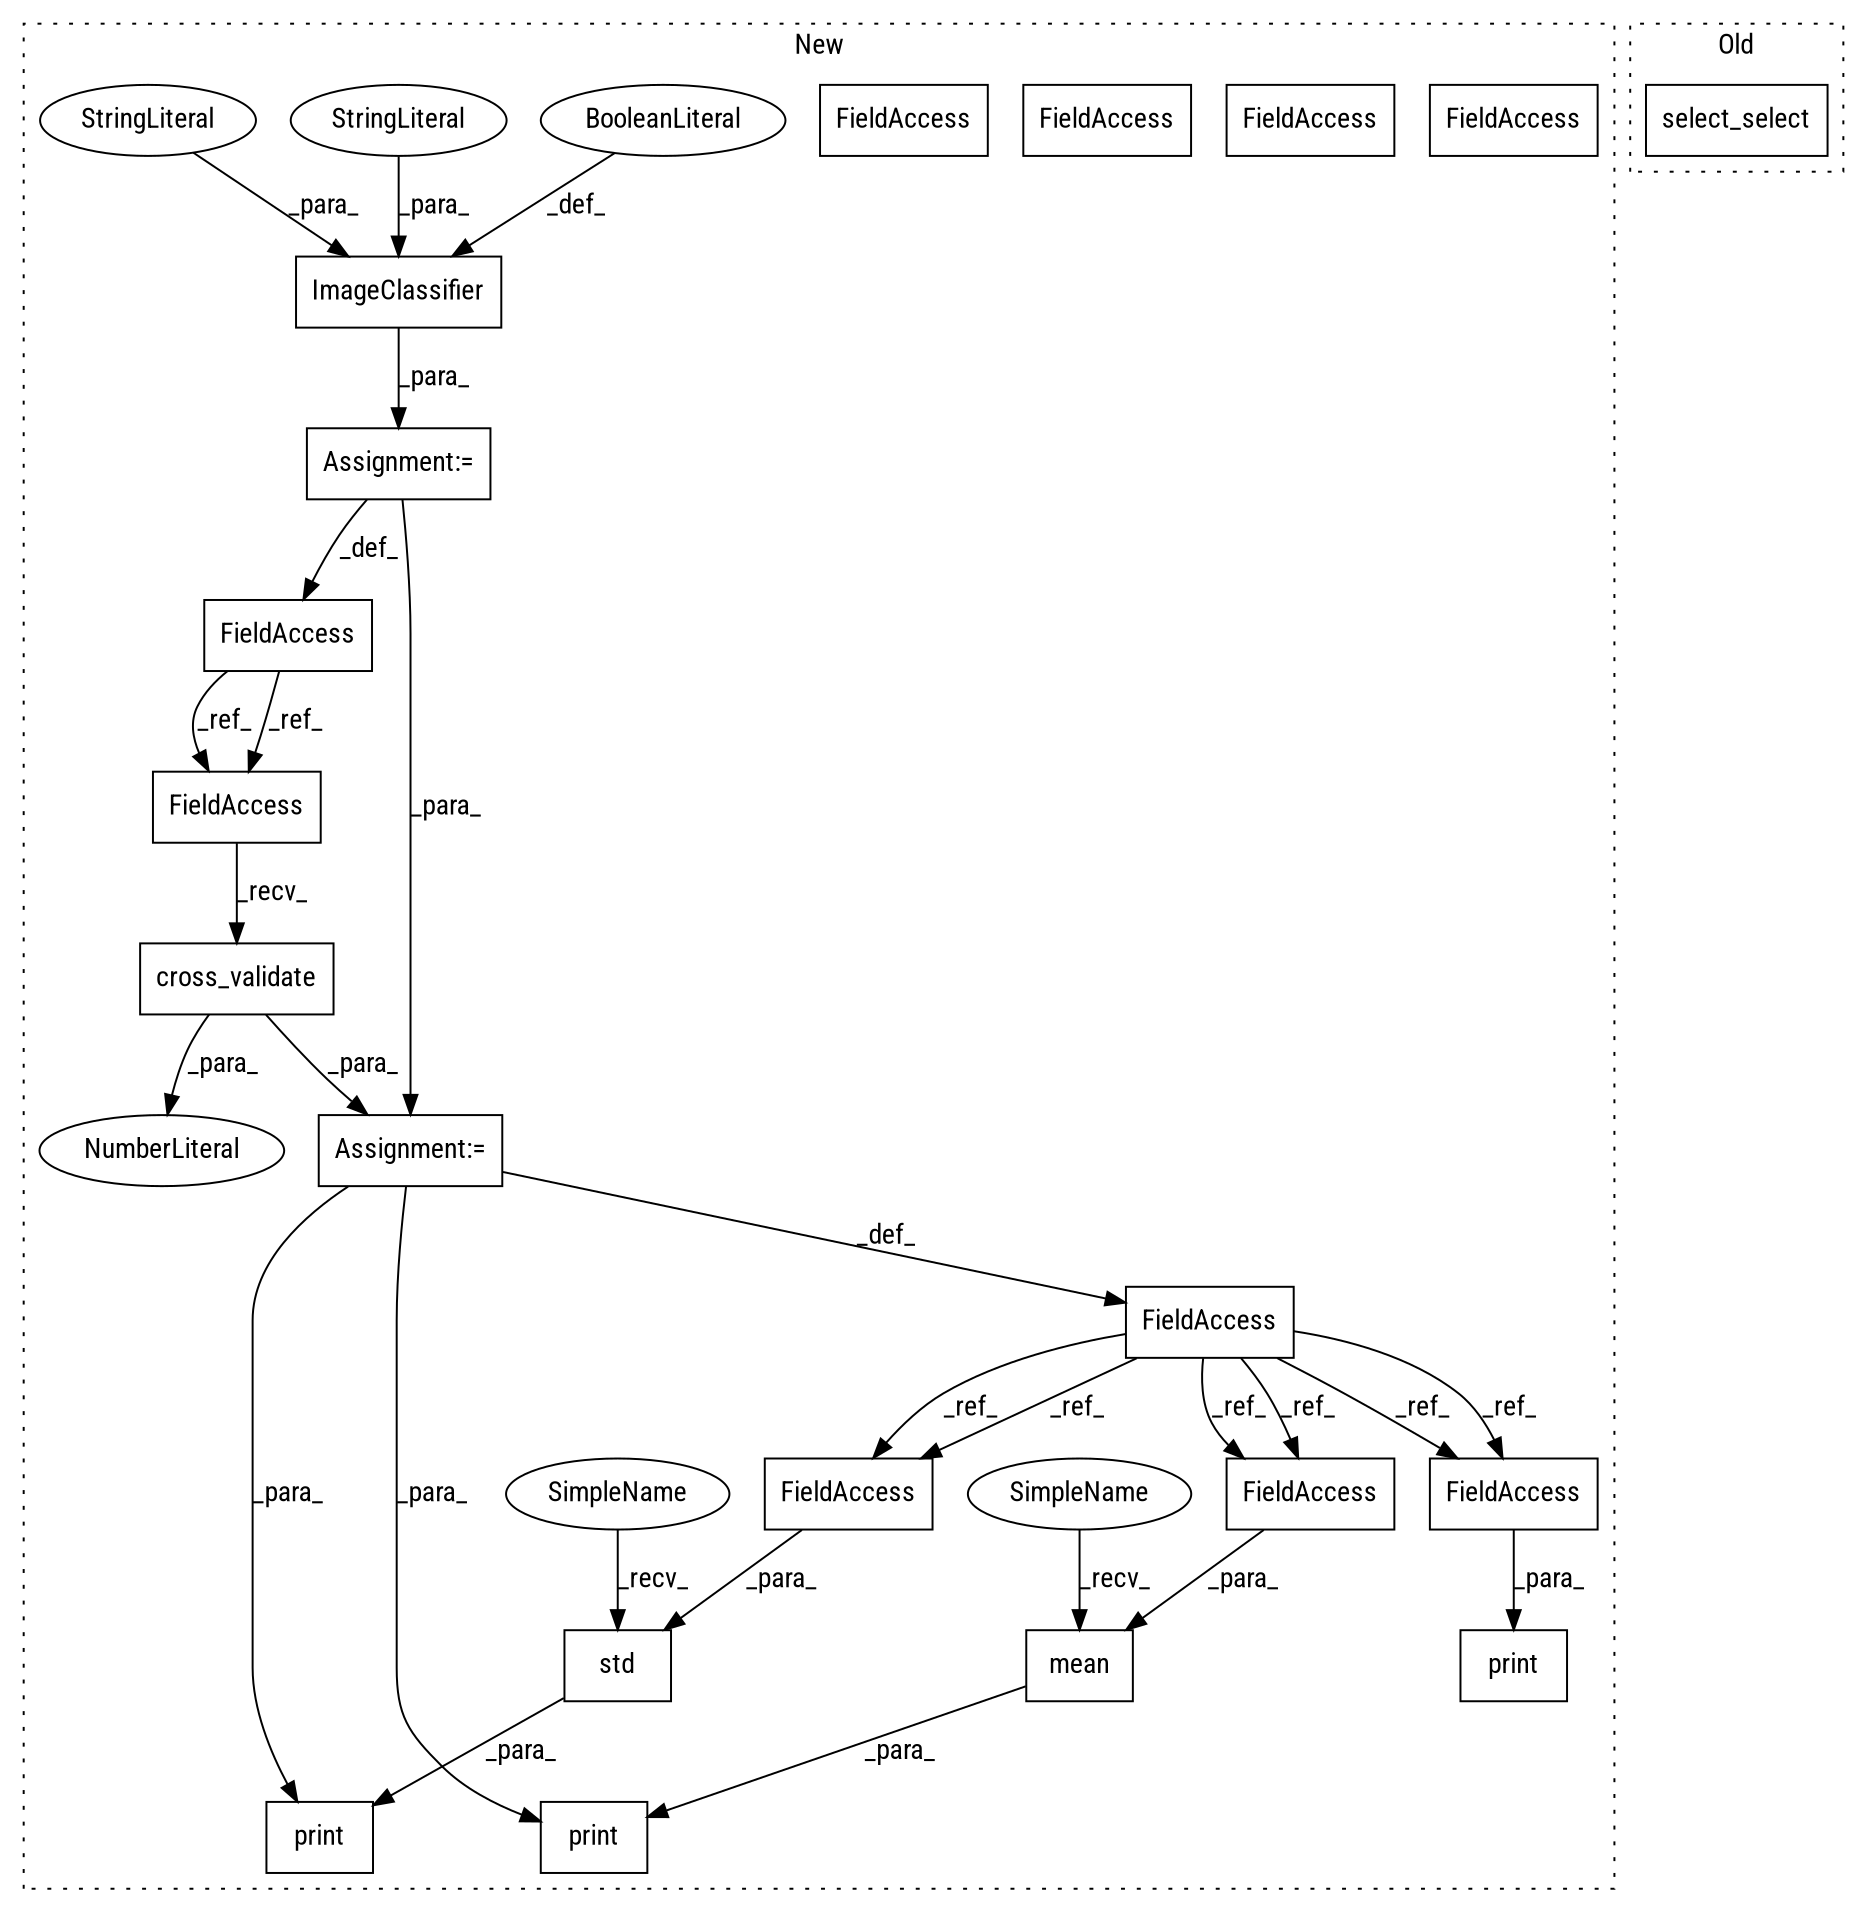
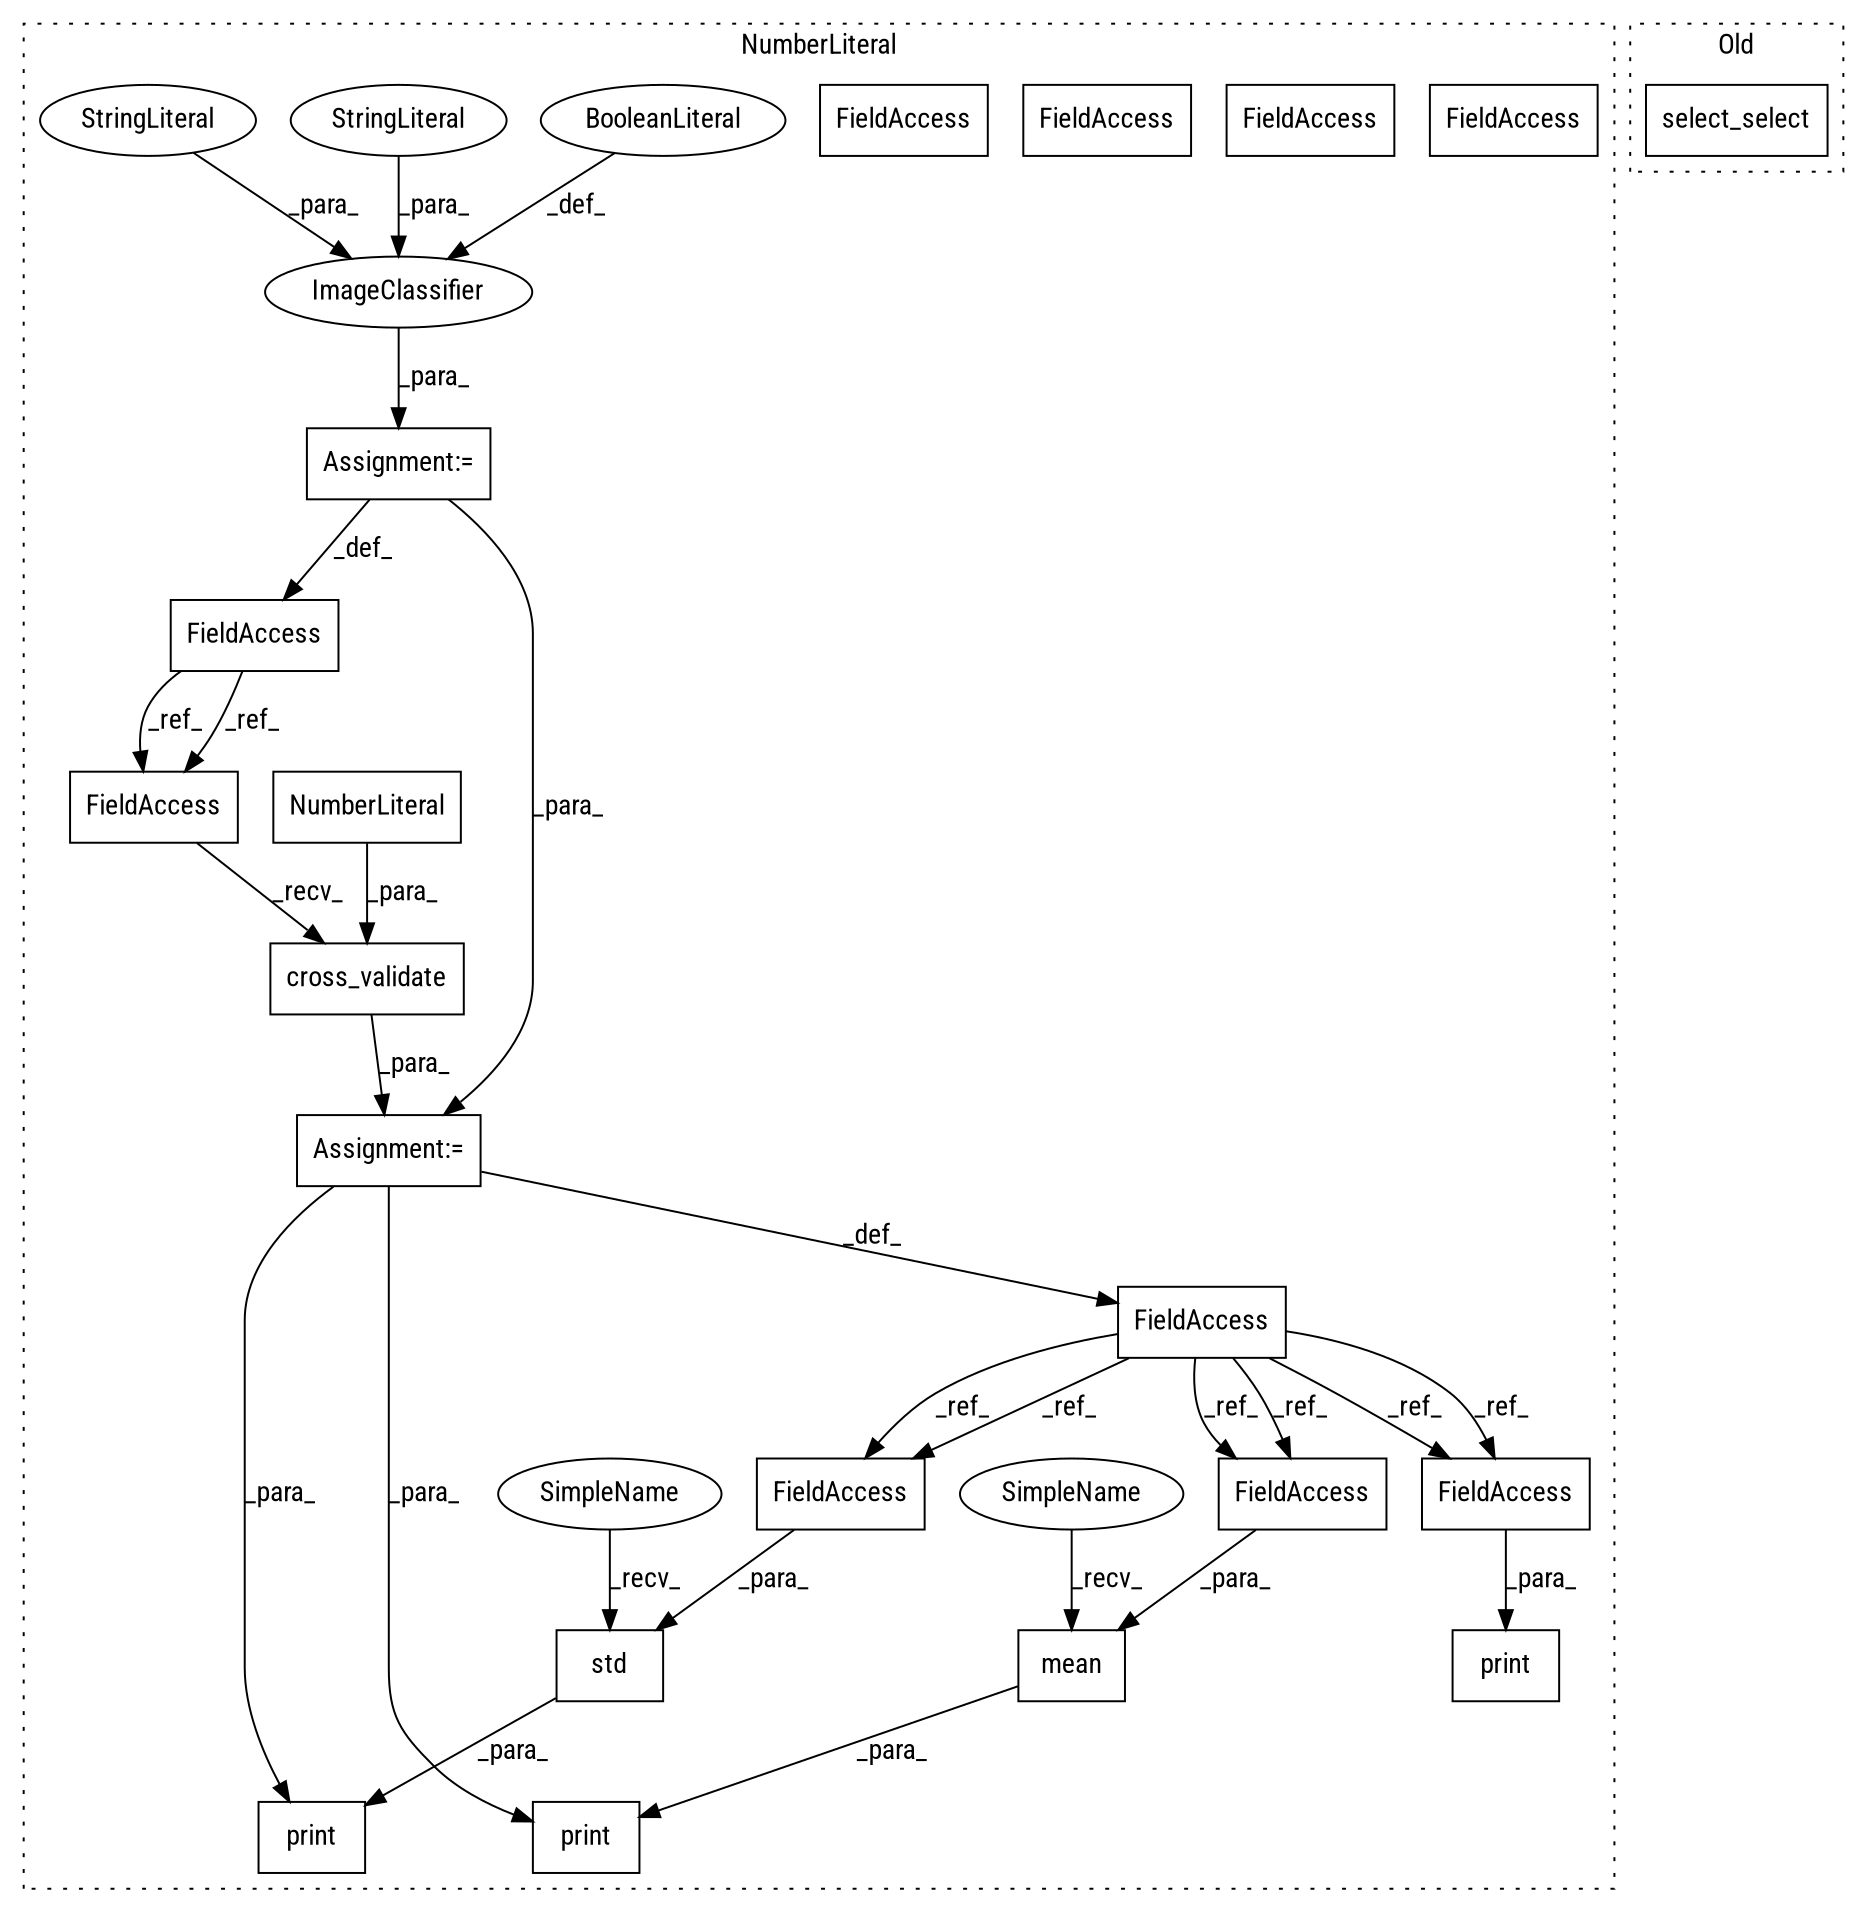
(819, 46) -> (819, 46)
(399, 292) -> (399, 292)
(186, 1053) -> (367, 883)
(162, 1151) -> (367, 807)
